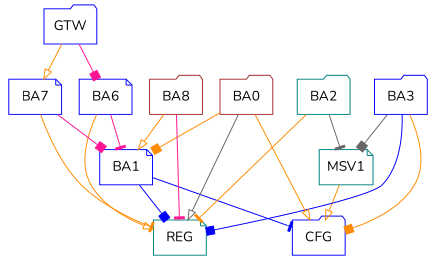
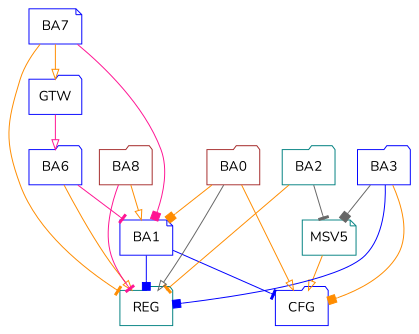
(55, 57) -> (55, 57)
(86, 57) -> (55, 127)
(106, 97) -> (55, 167)
(346, 167) -> (329, 238)
(180, 238) -> (146, 308)
